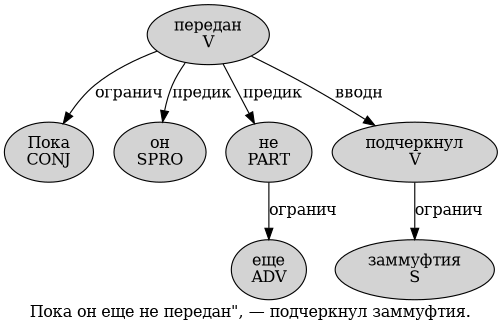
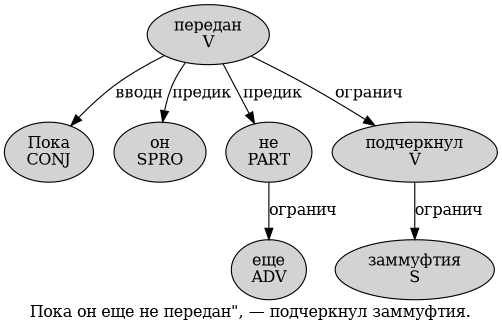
(129, 93) -> (139, 93)
(359, 93) -> (369, 93)
